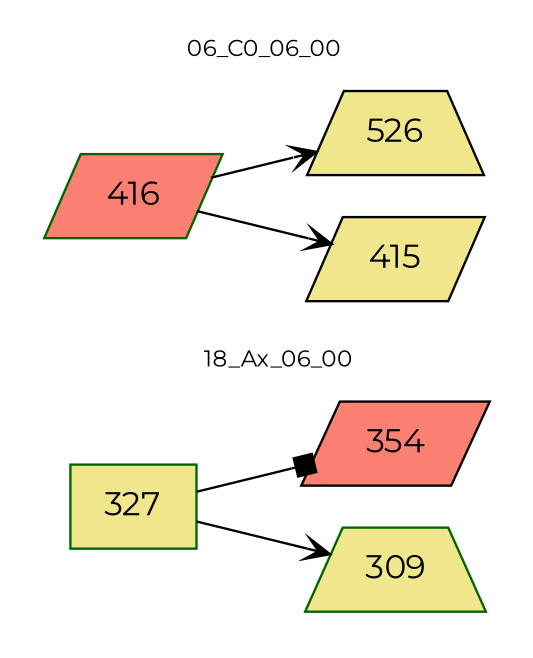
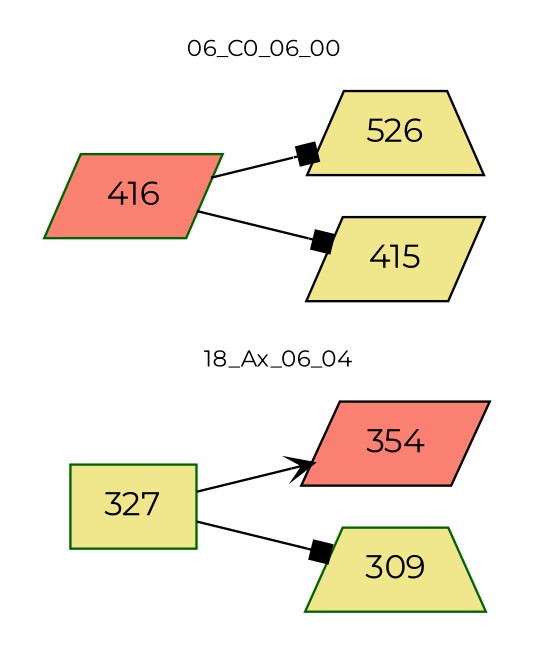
(252, 168) -> (252, 168)
(253, 225) -> (253, 225)
(279, 361) -> (279, 361)
(244, 480) -> (244, 480)
(252, 535) -> (252, 535)
